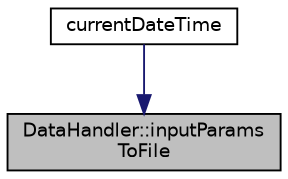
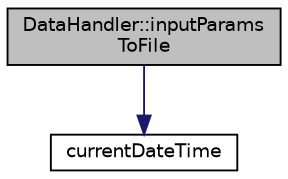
(144, 70) -> (144, 90)
